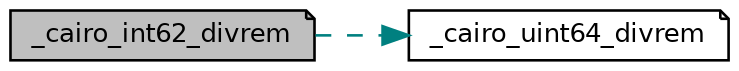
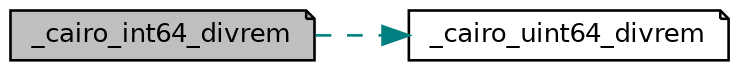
(162, 35) -> (162, 35)
